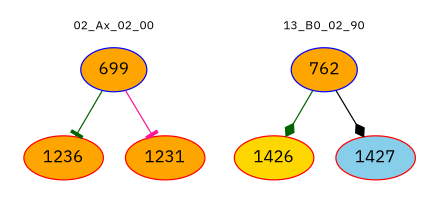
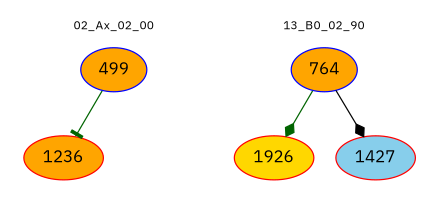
(114, 70) -> (114, 70)
(324, 70) -> (324, 70)
(165, 158) -> none
(274, 158) -> (274, 158)
